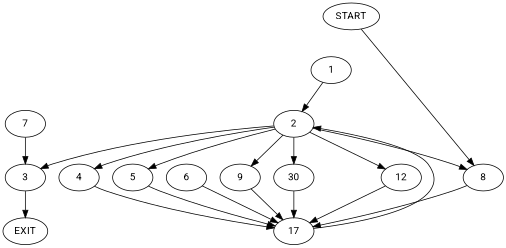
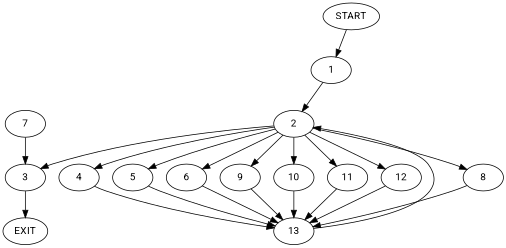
(415, 94) -> (343, 40)
none -> (244, 149)
(294, 178) -> (294, 178)
none -> (348, 178)
(294, 231) -> (294, 231)
